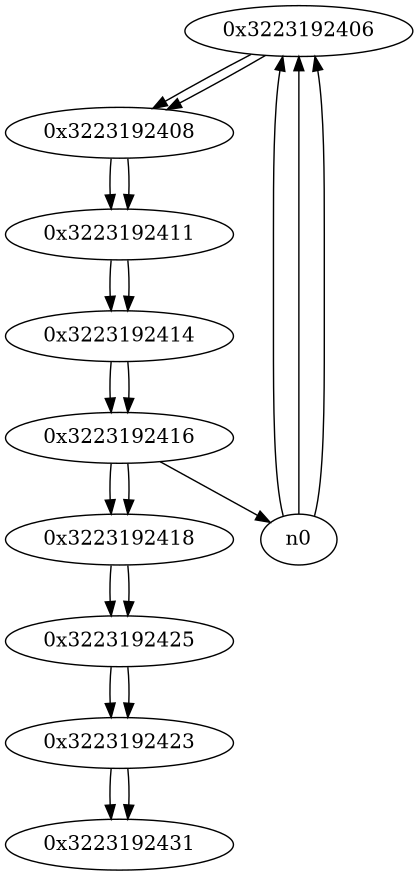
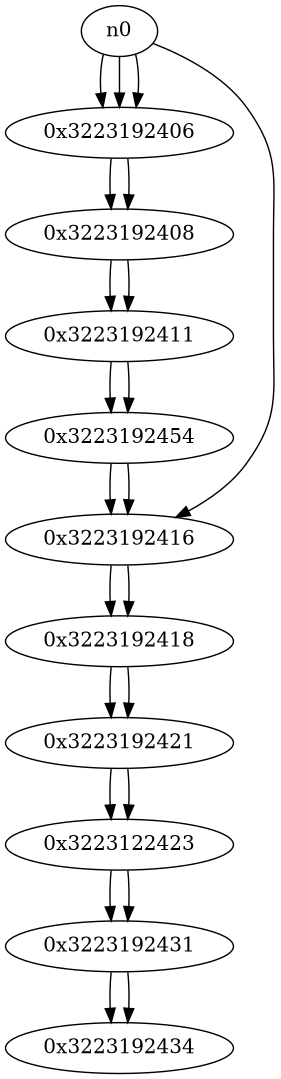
(119, 336) -> (119, 438)
(209, 489) -> (273, 266)
(119, 641) -> (119, 743)
(119, 743) -> (119, 845)
none -> (119, 1048)
